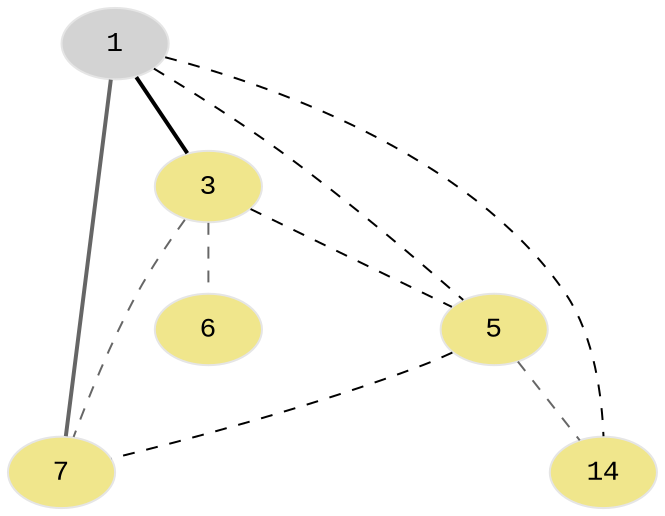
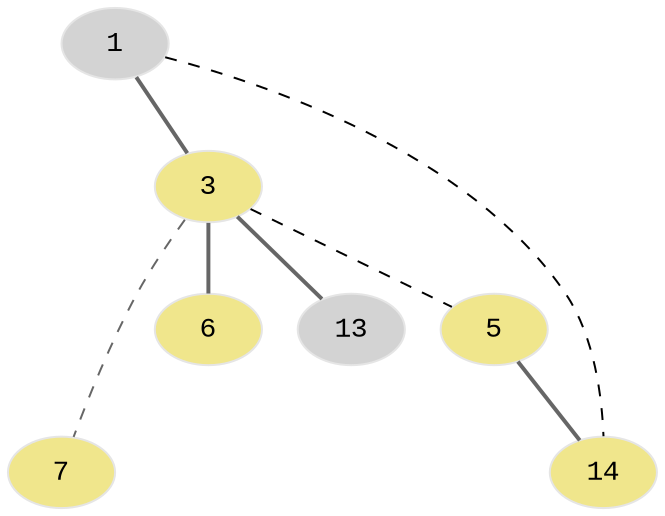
(162, 115) -> (162, 115)
(314, 177) -> none
(88, 258) -> none
(208, 258) -> (208, 258)
none -> (351, 329)
(549, 401) -> (549, 401)
(284, 412) -> none
